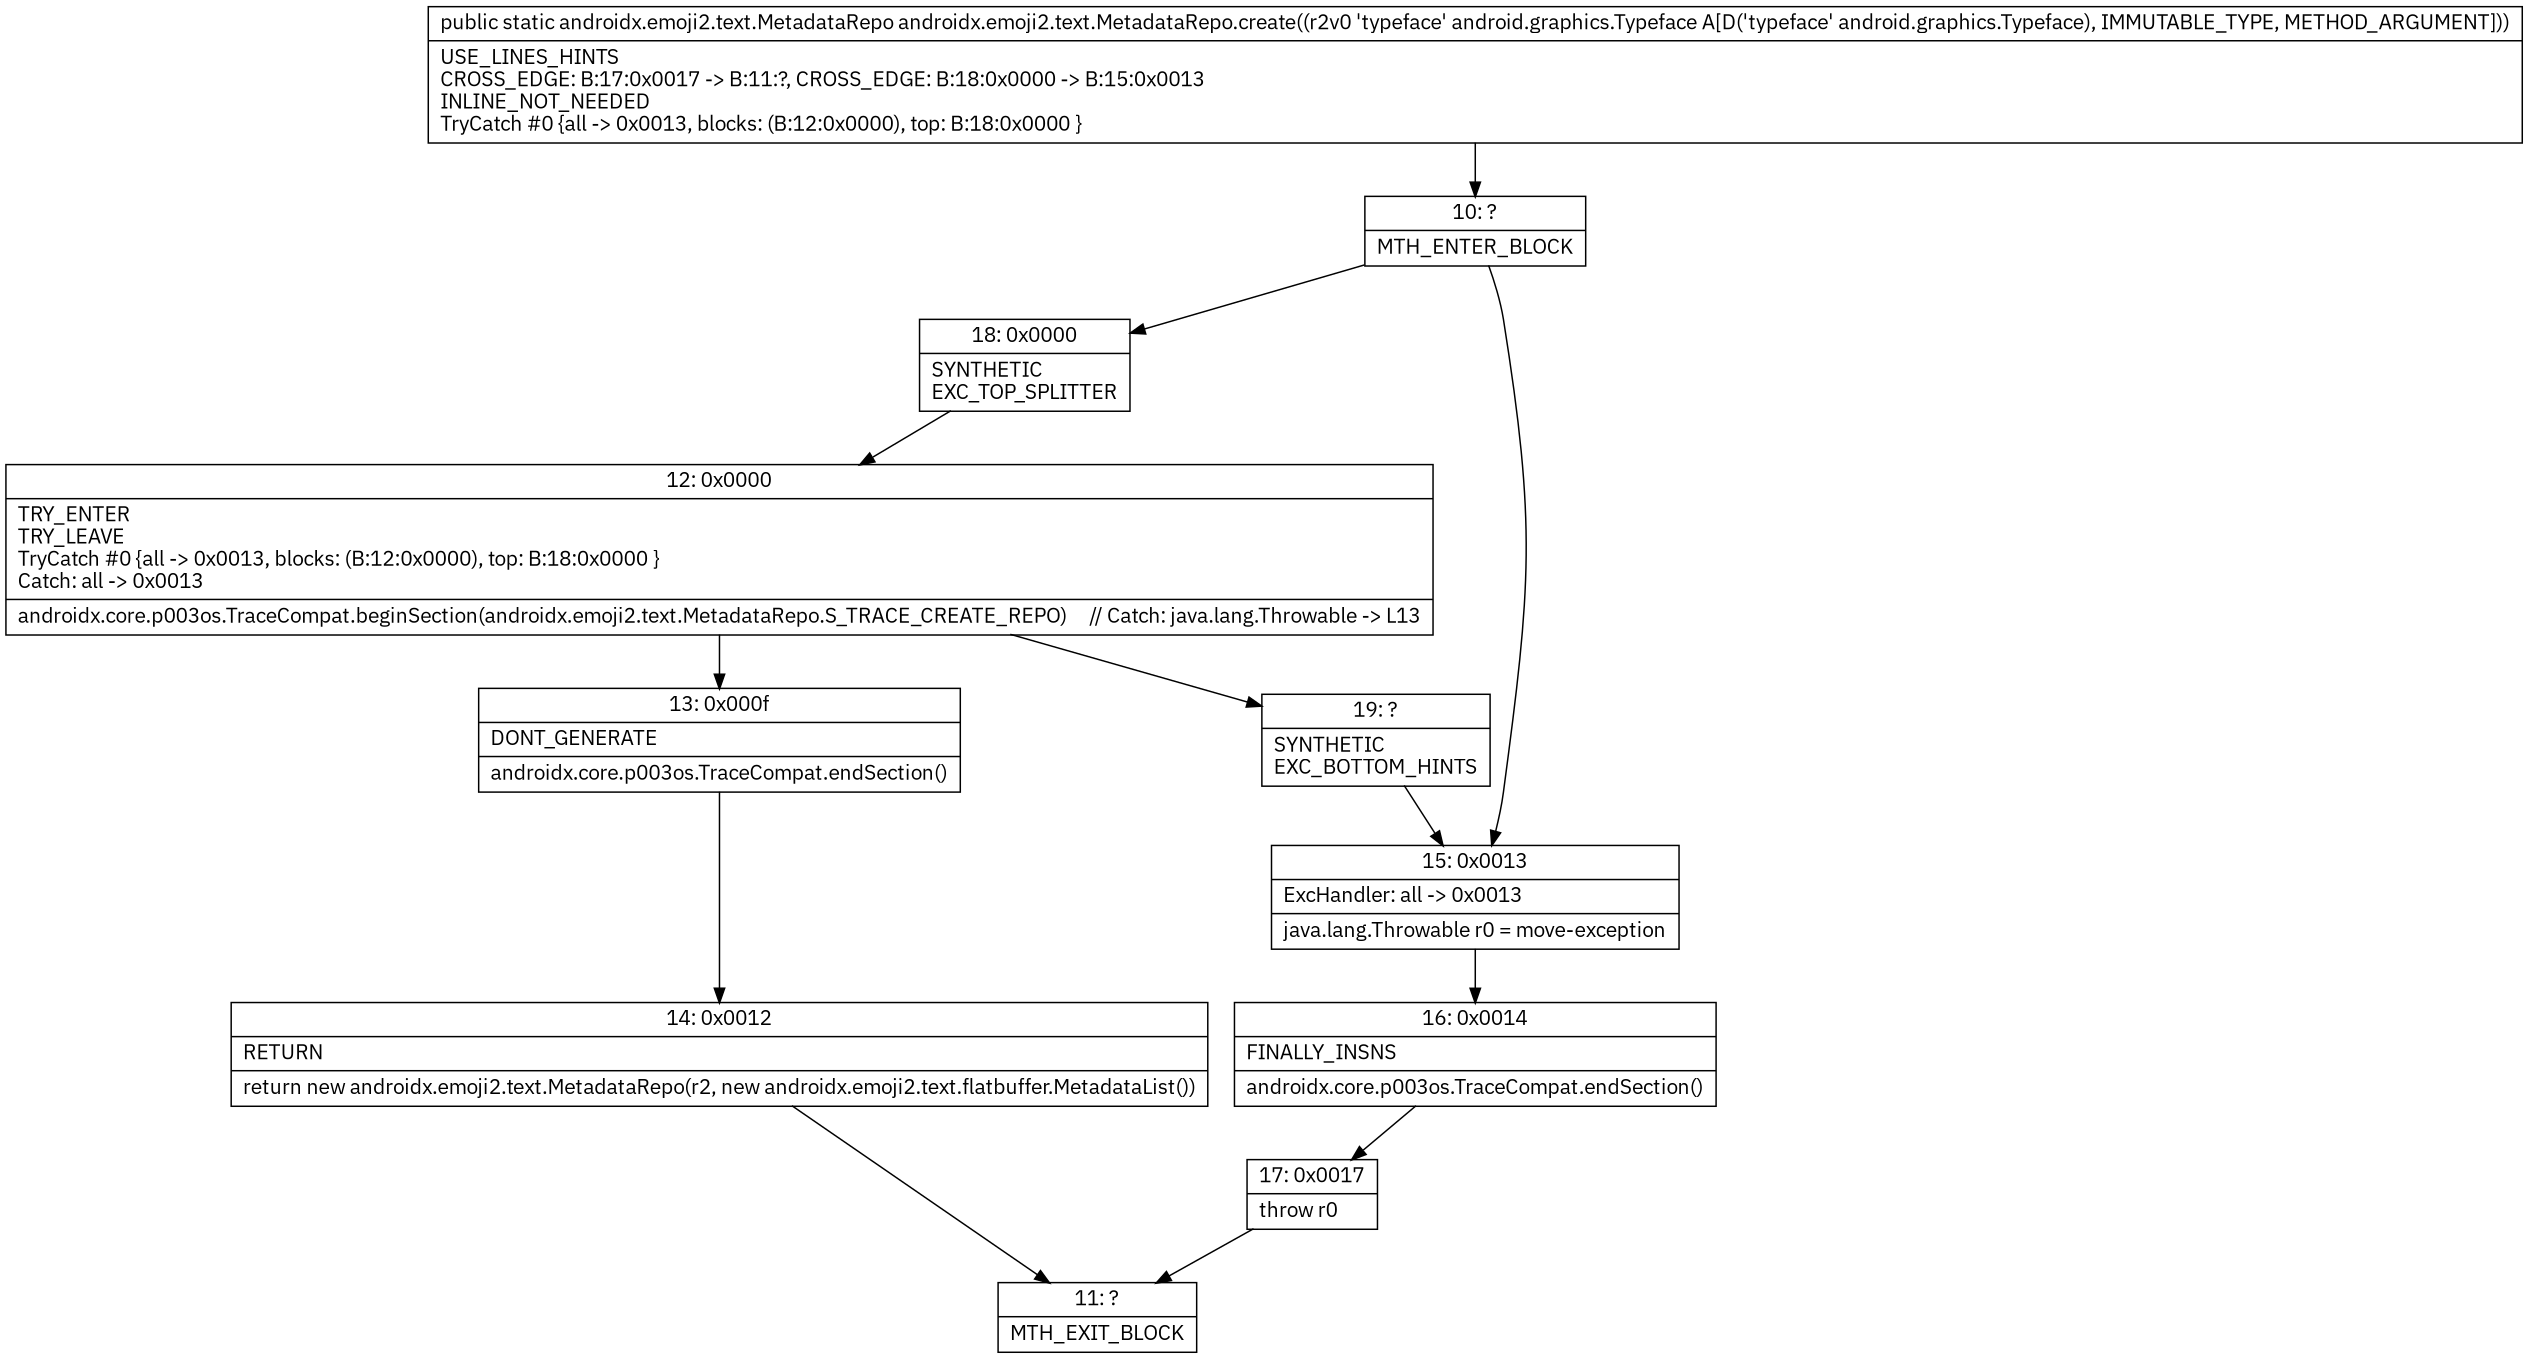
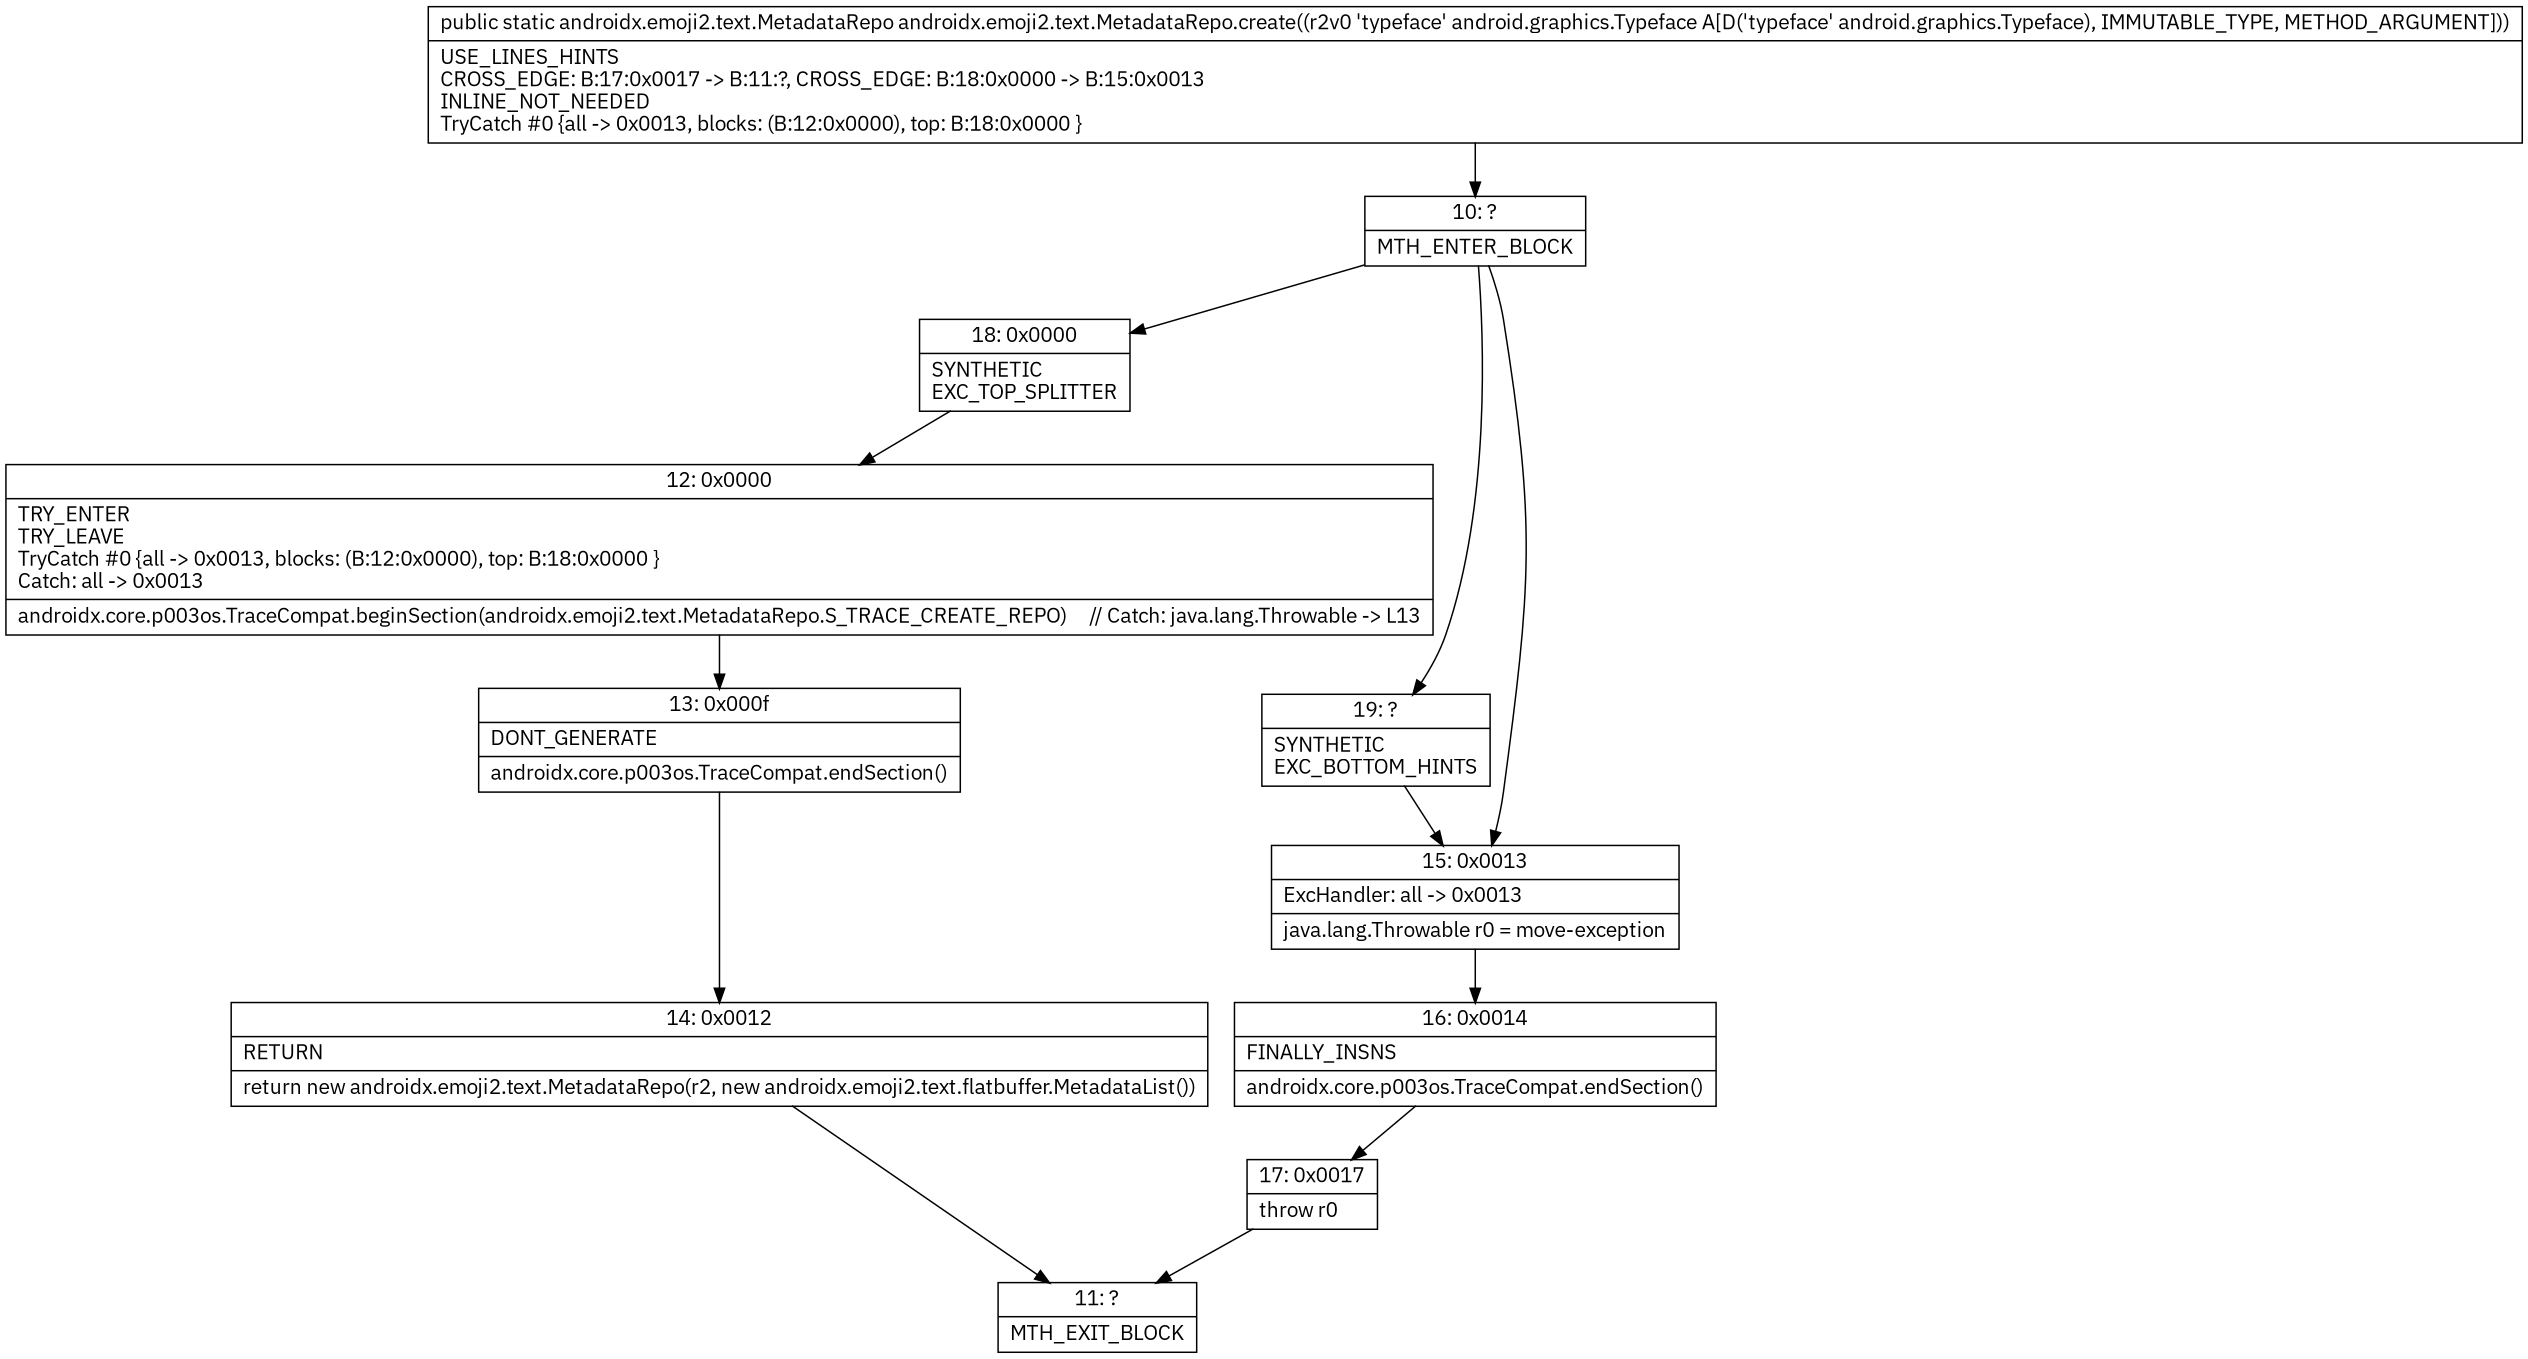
(1129, 668) -> (1477, 479)
